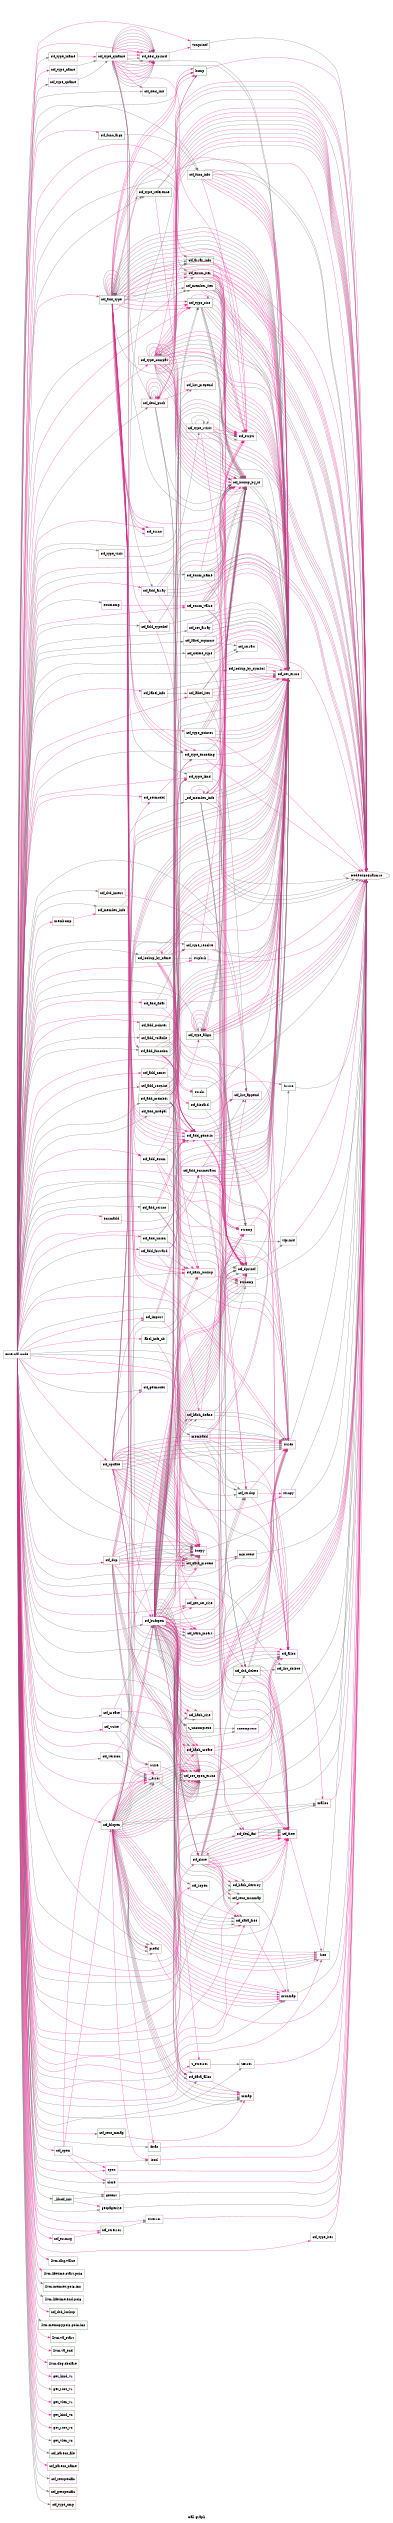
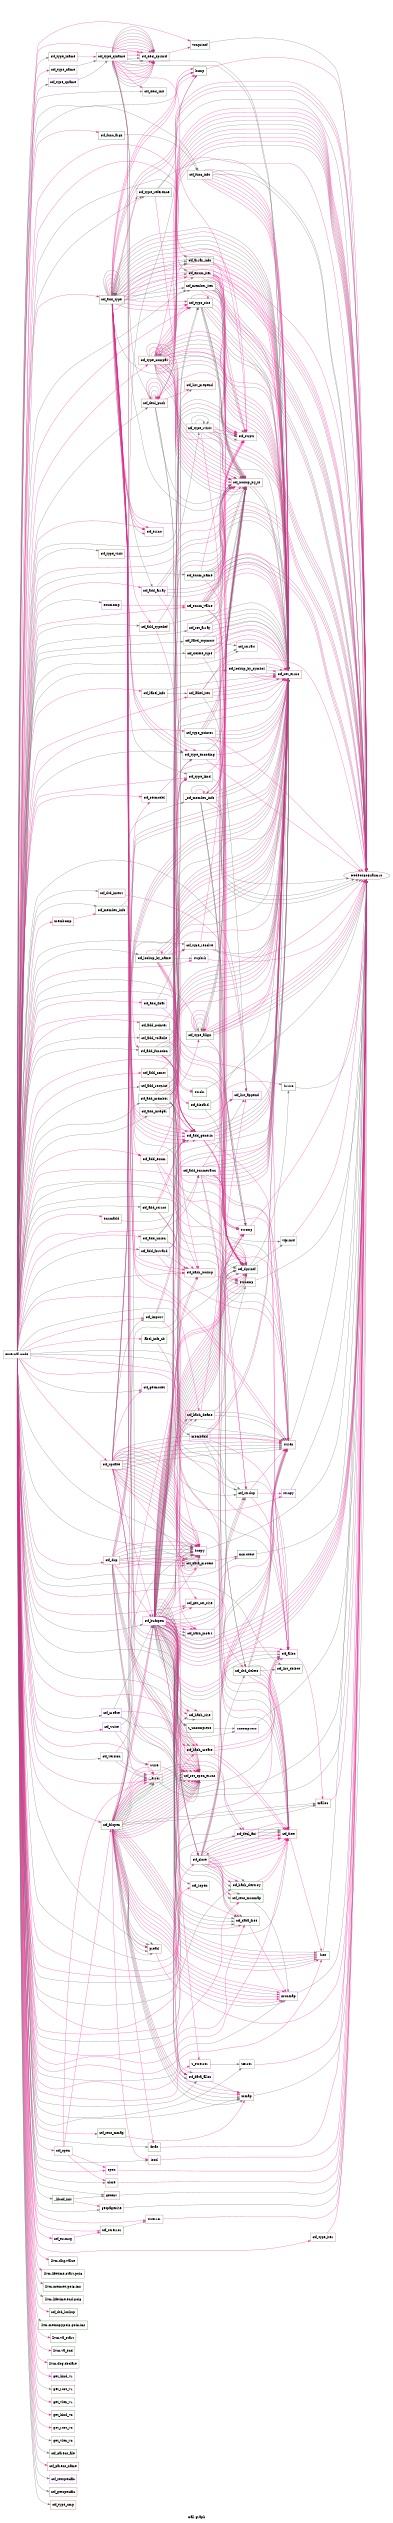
(229, 297) -> (224, 523)
(348, 1597) -> (363, 1516)
